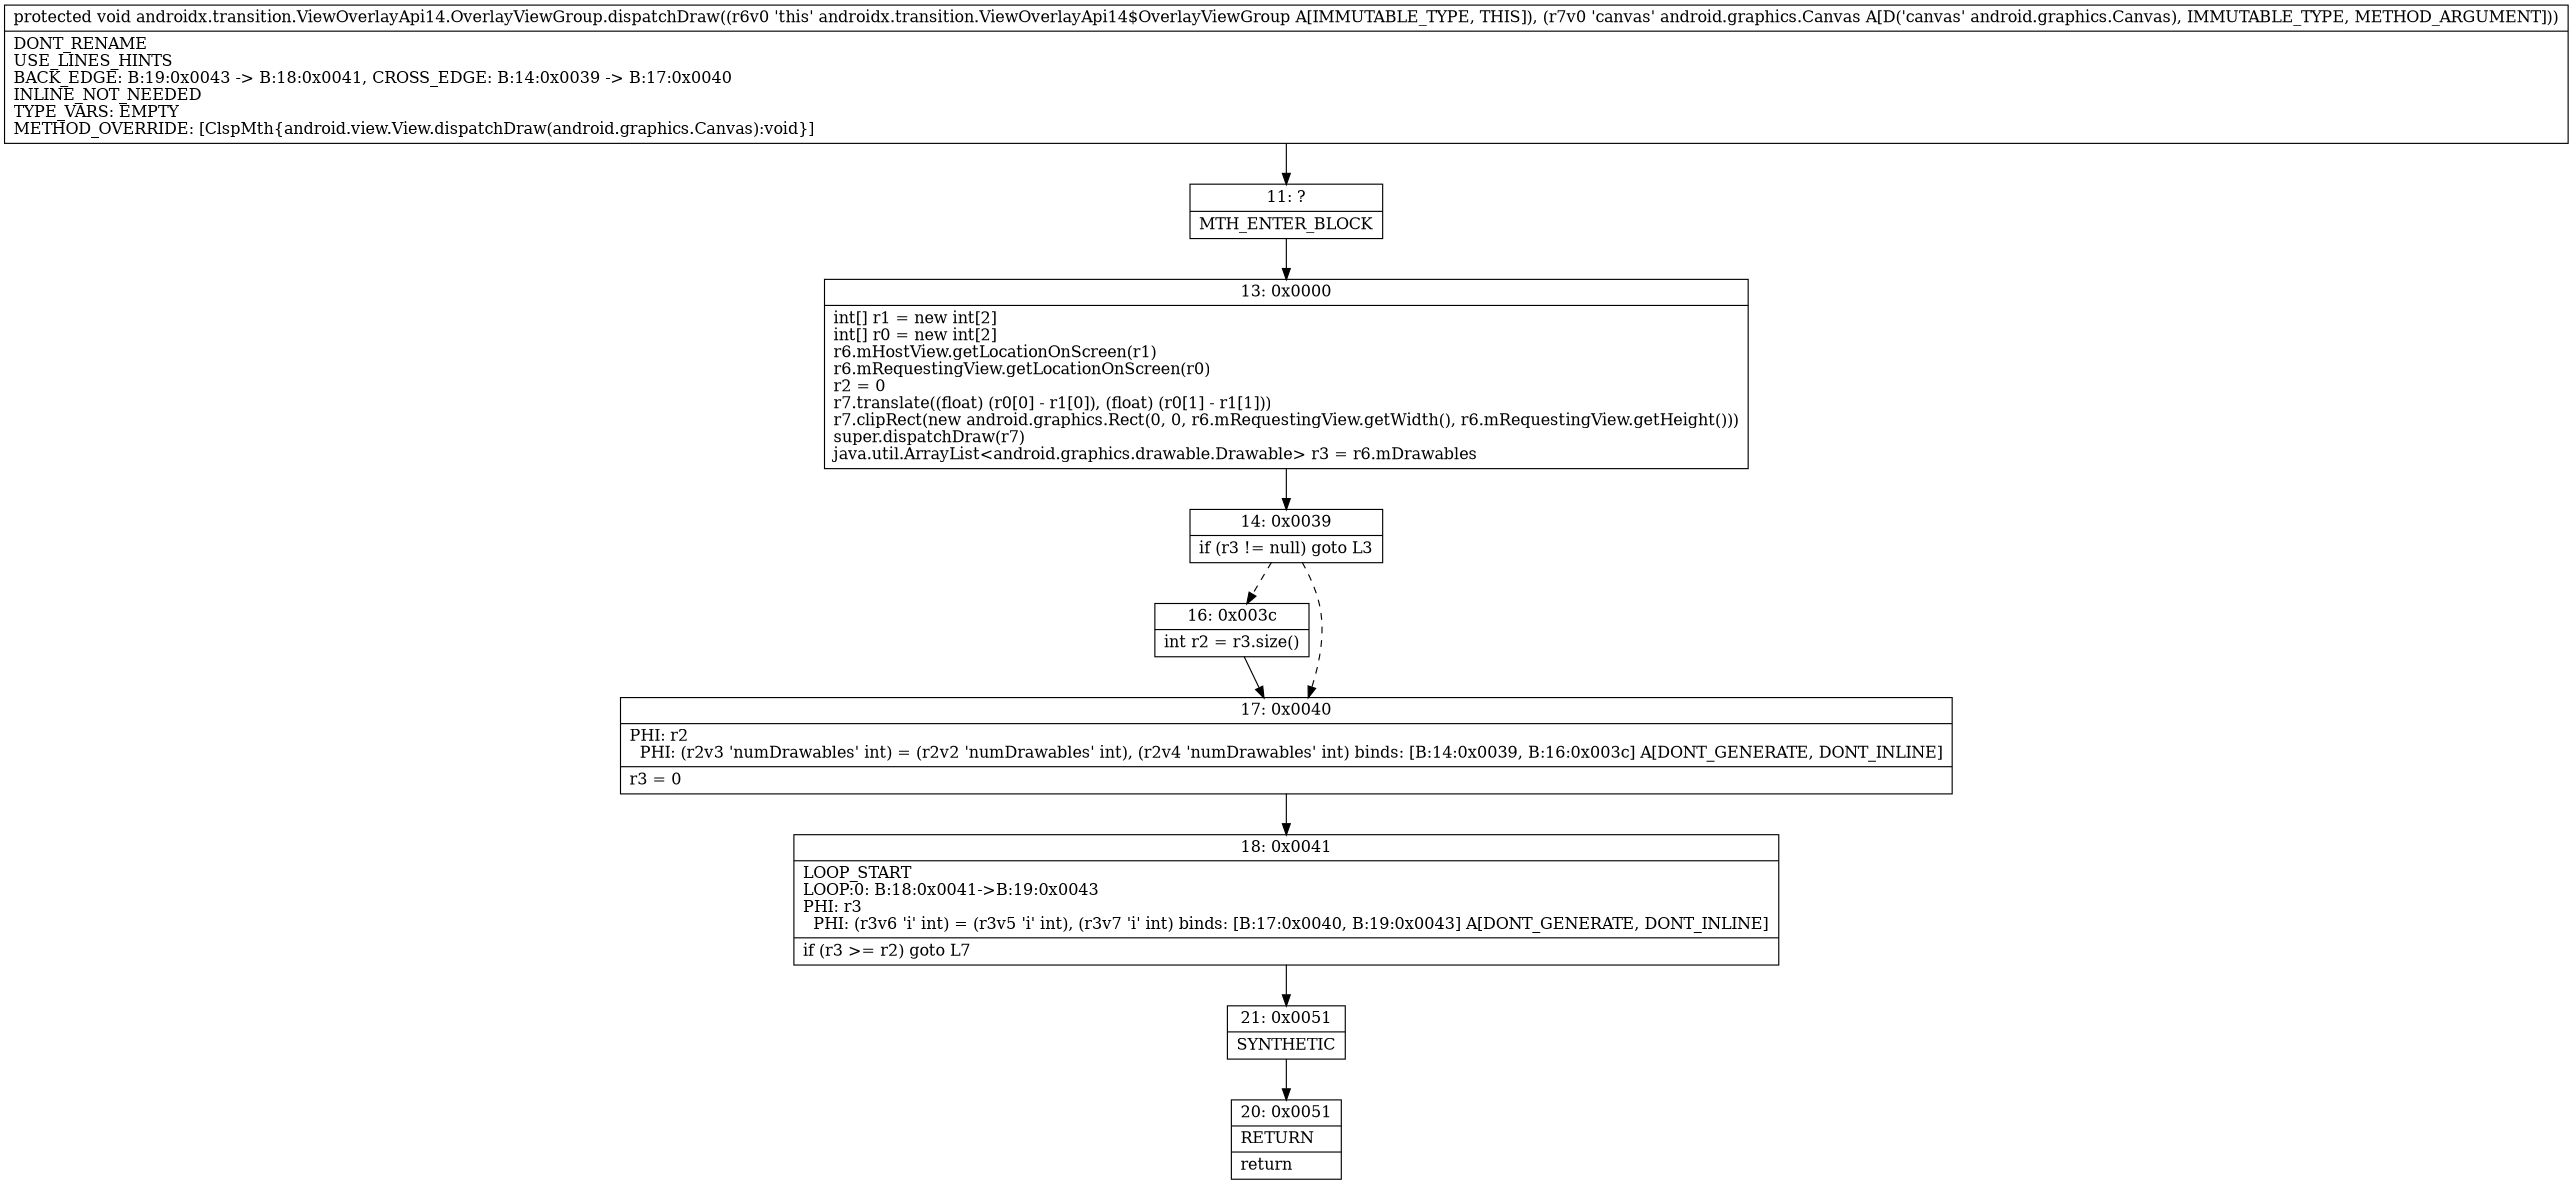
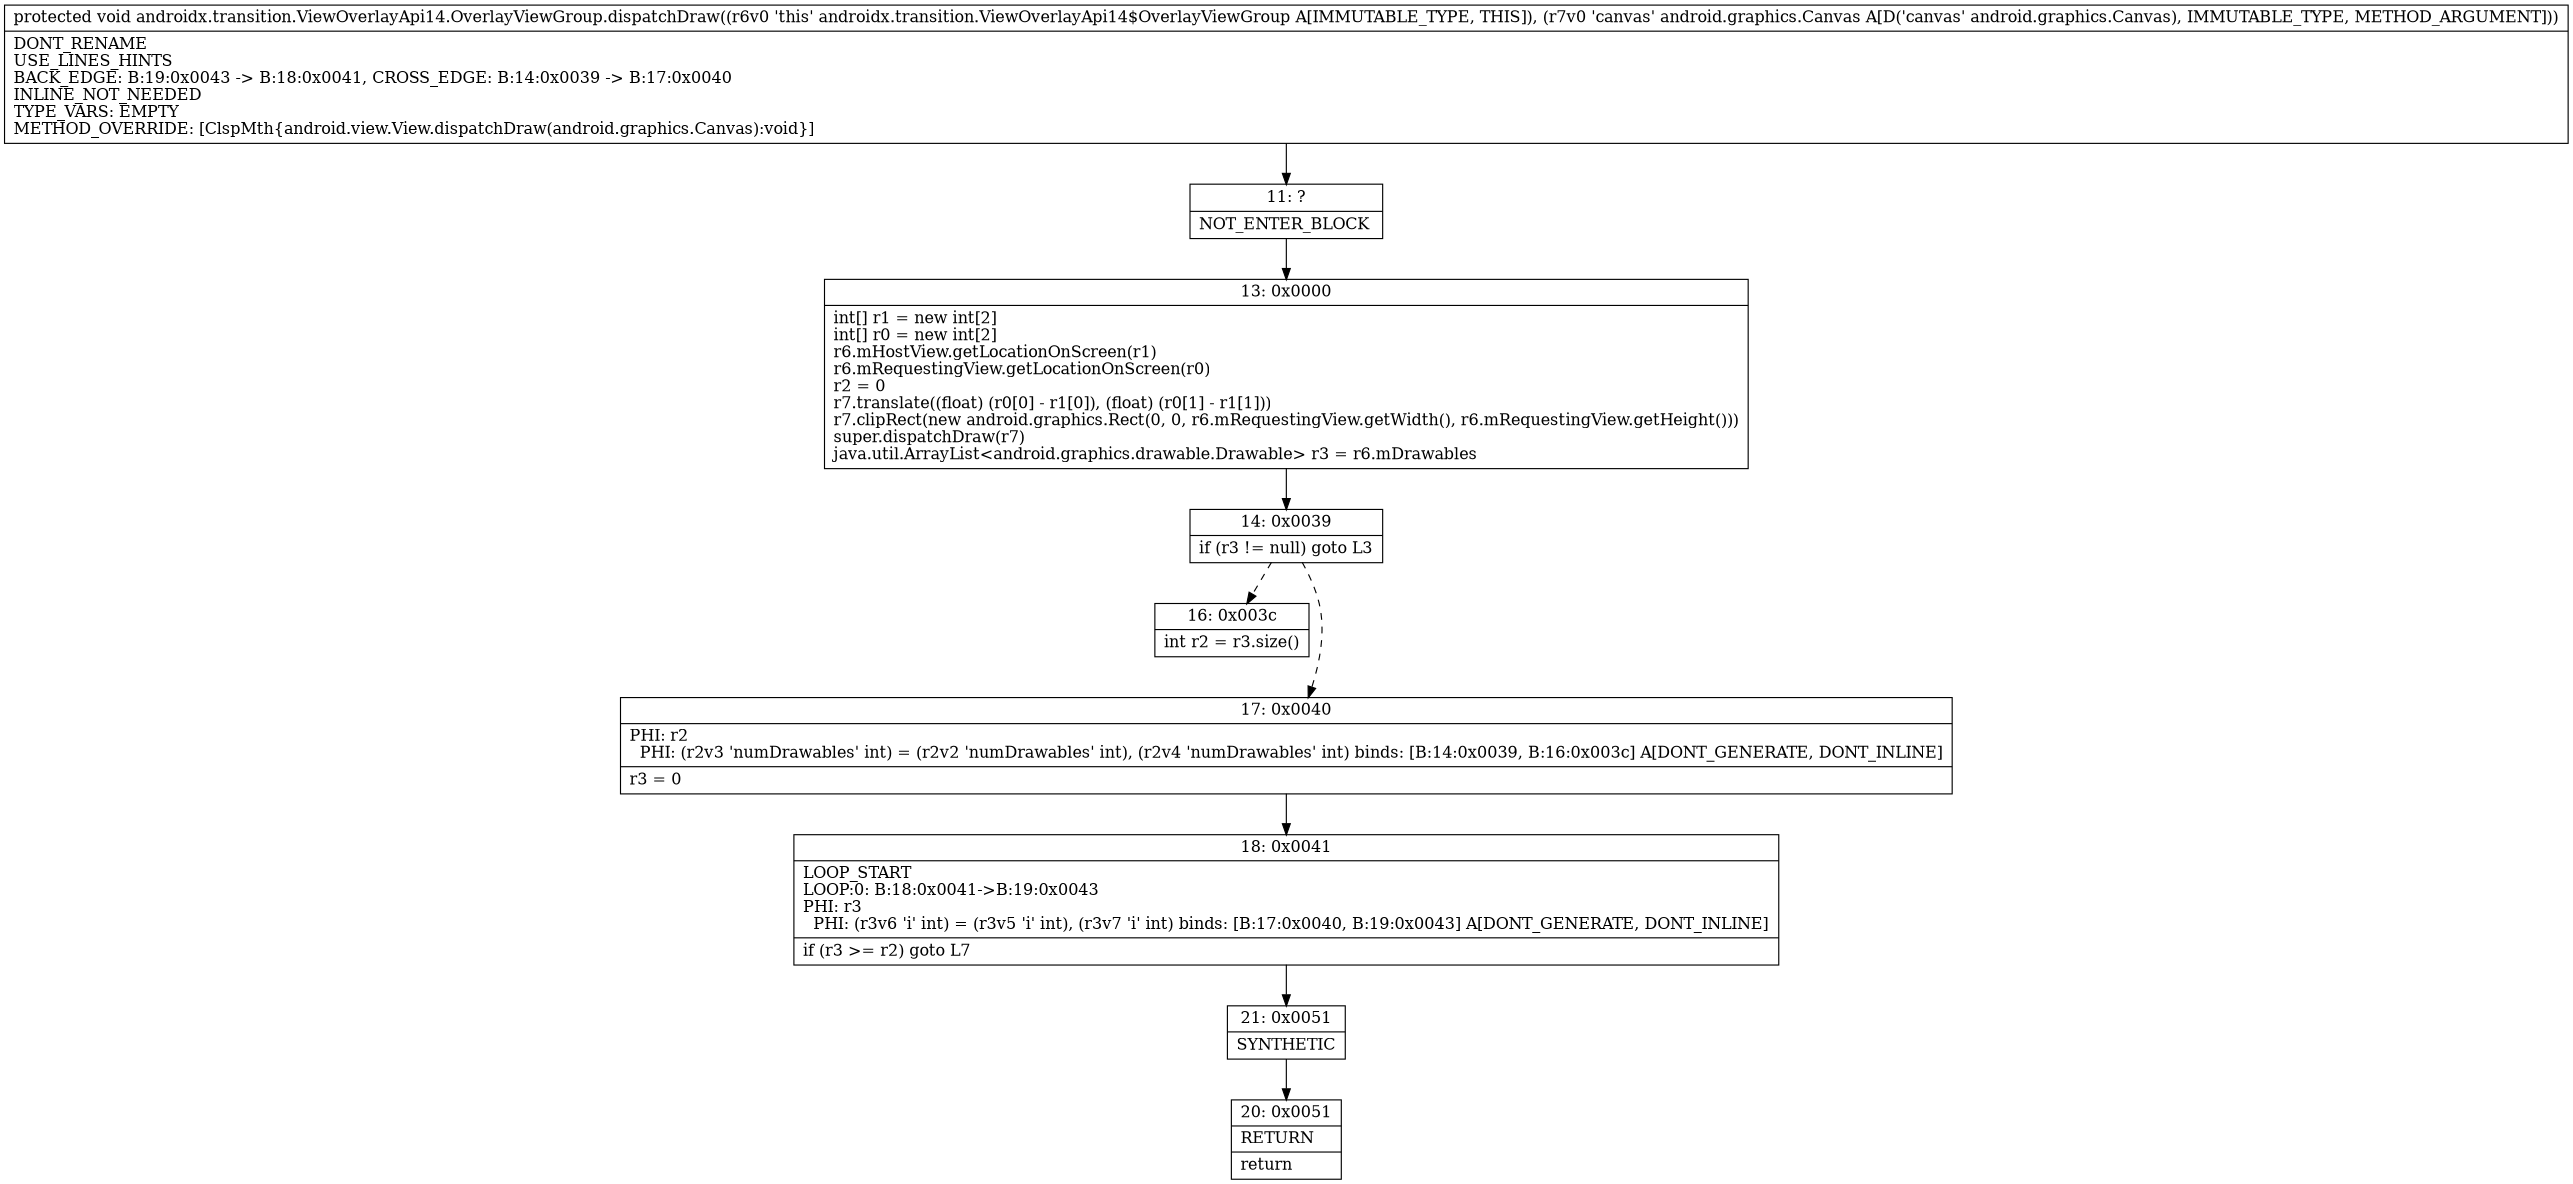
(1286, 224) -> (1285, 224)
(1252, 672) -> none
